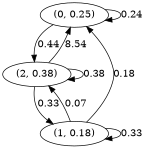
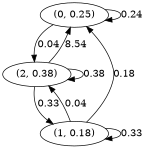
(48, 45) -> (48, 45)
(76, 104) -> (76, 104)
